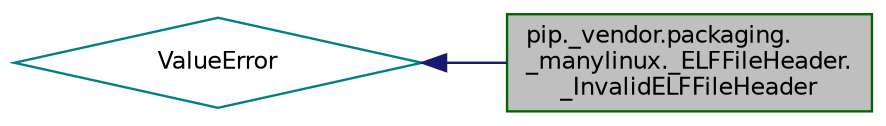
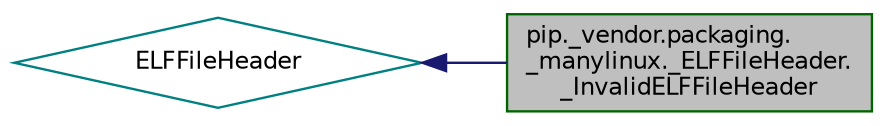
(218, 63) -> (218, 63)
